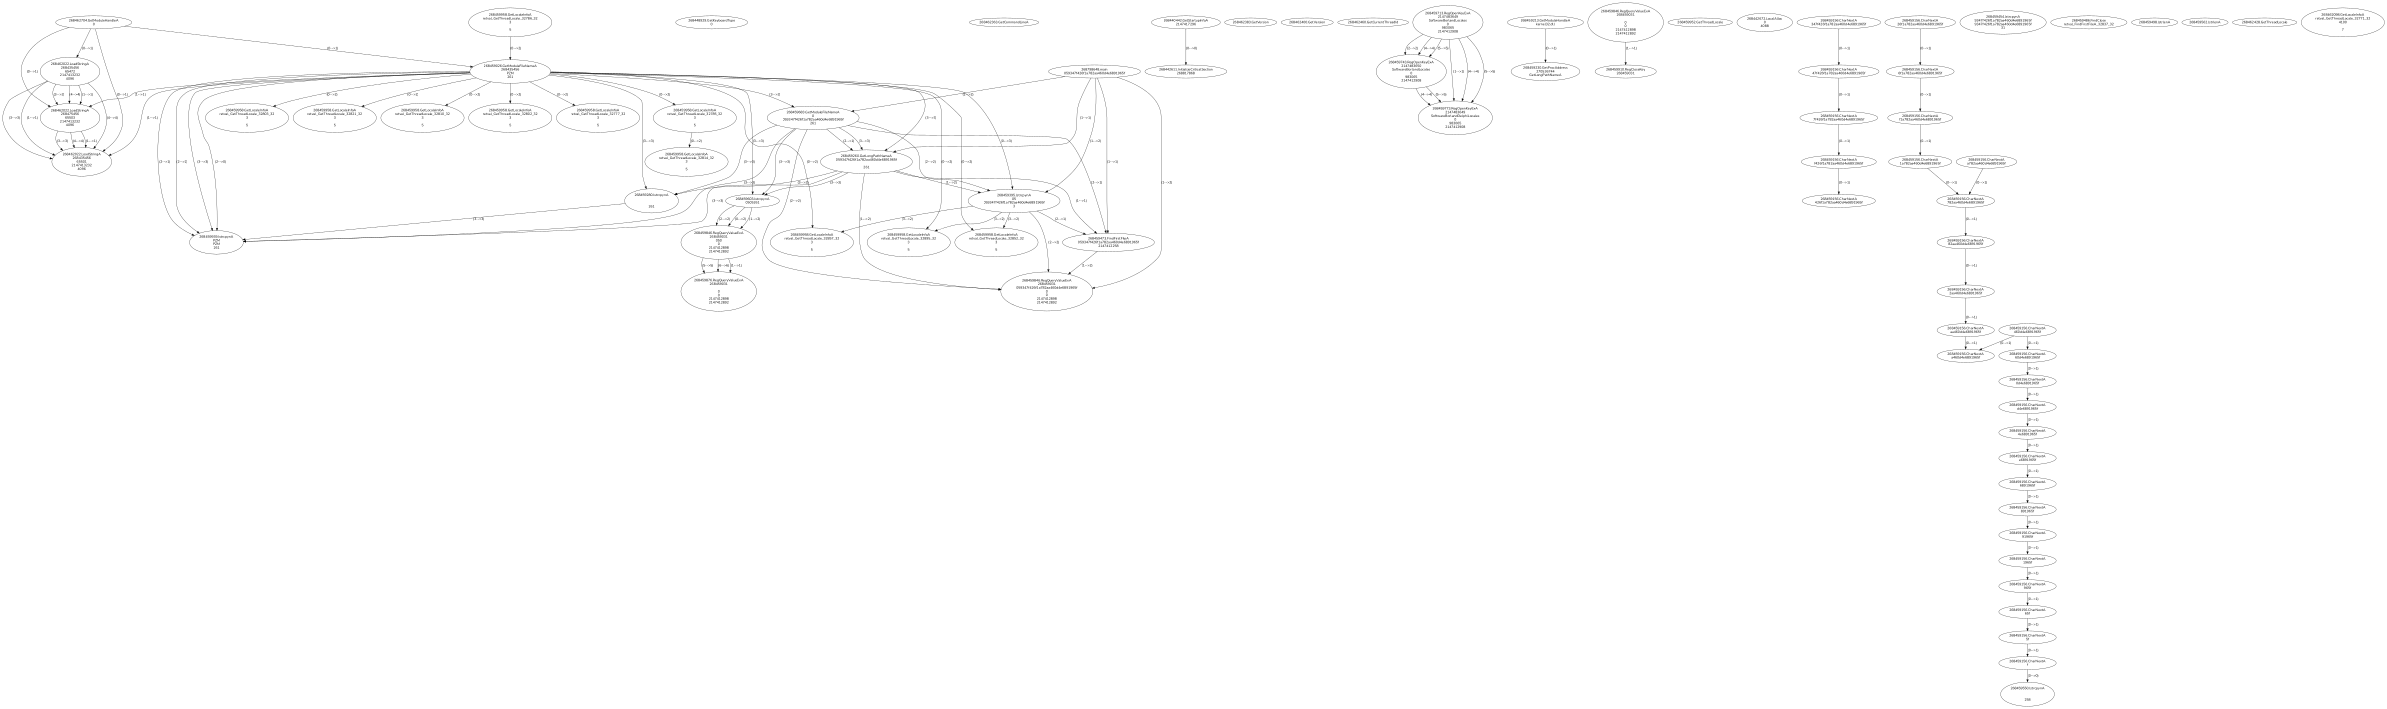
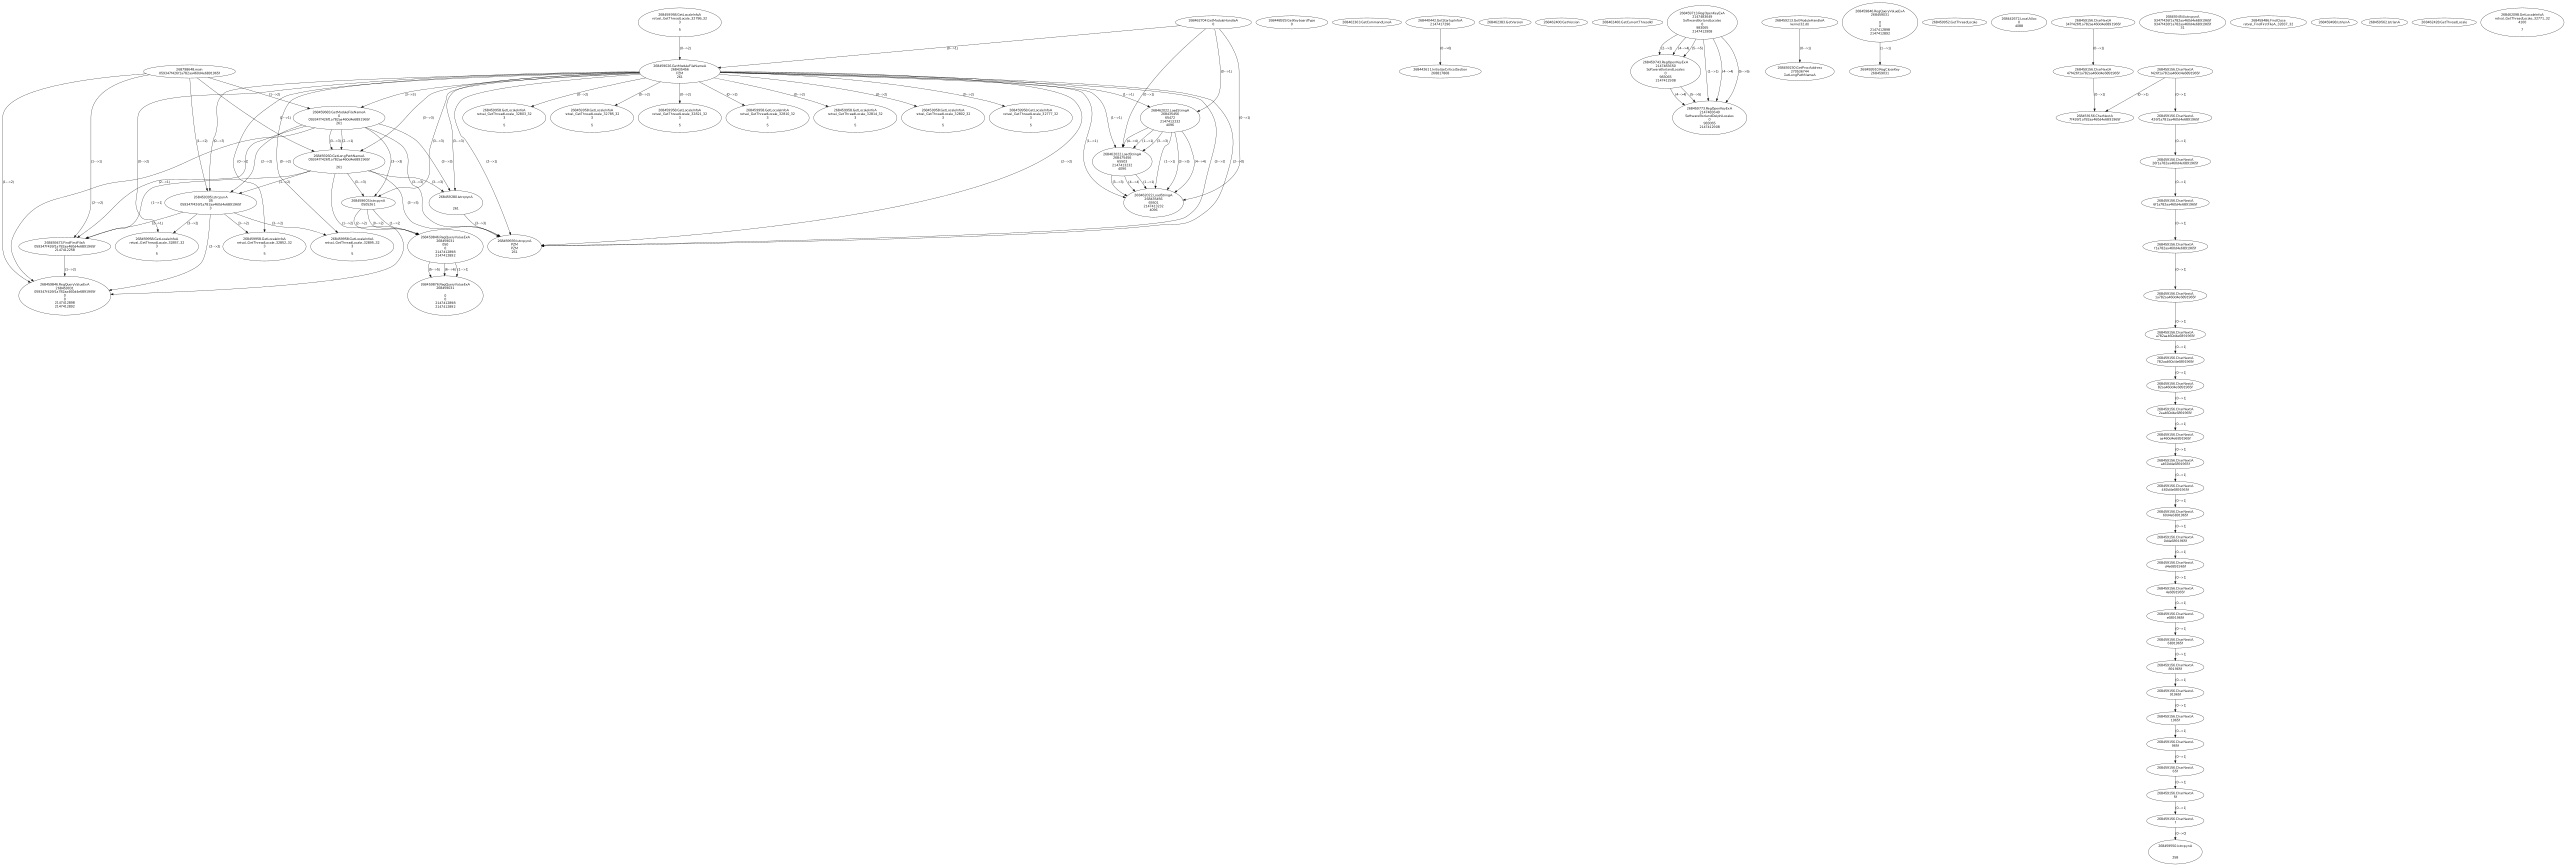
none -> (936, 77)
(691, 139) -> (770, 90)
(1839, 139) -> (2136, 94)
none -> (2175, 139)
(1942, 181) -> (2175, 314)
(1998, 343) -> (2175, 474)
